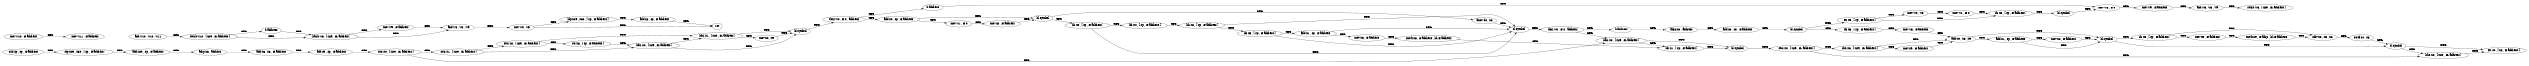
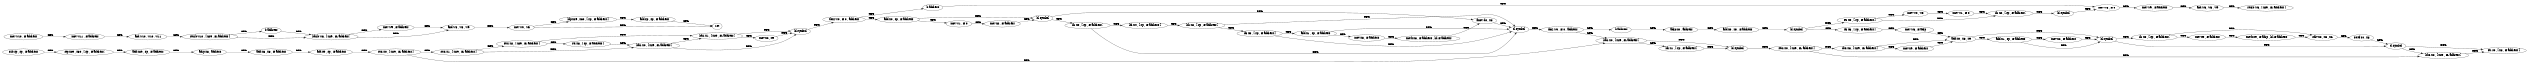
(1915, 30) -> (1915, 30)
none -> (116, 37)
(1558, 44) -> (1463, 32)
